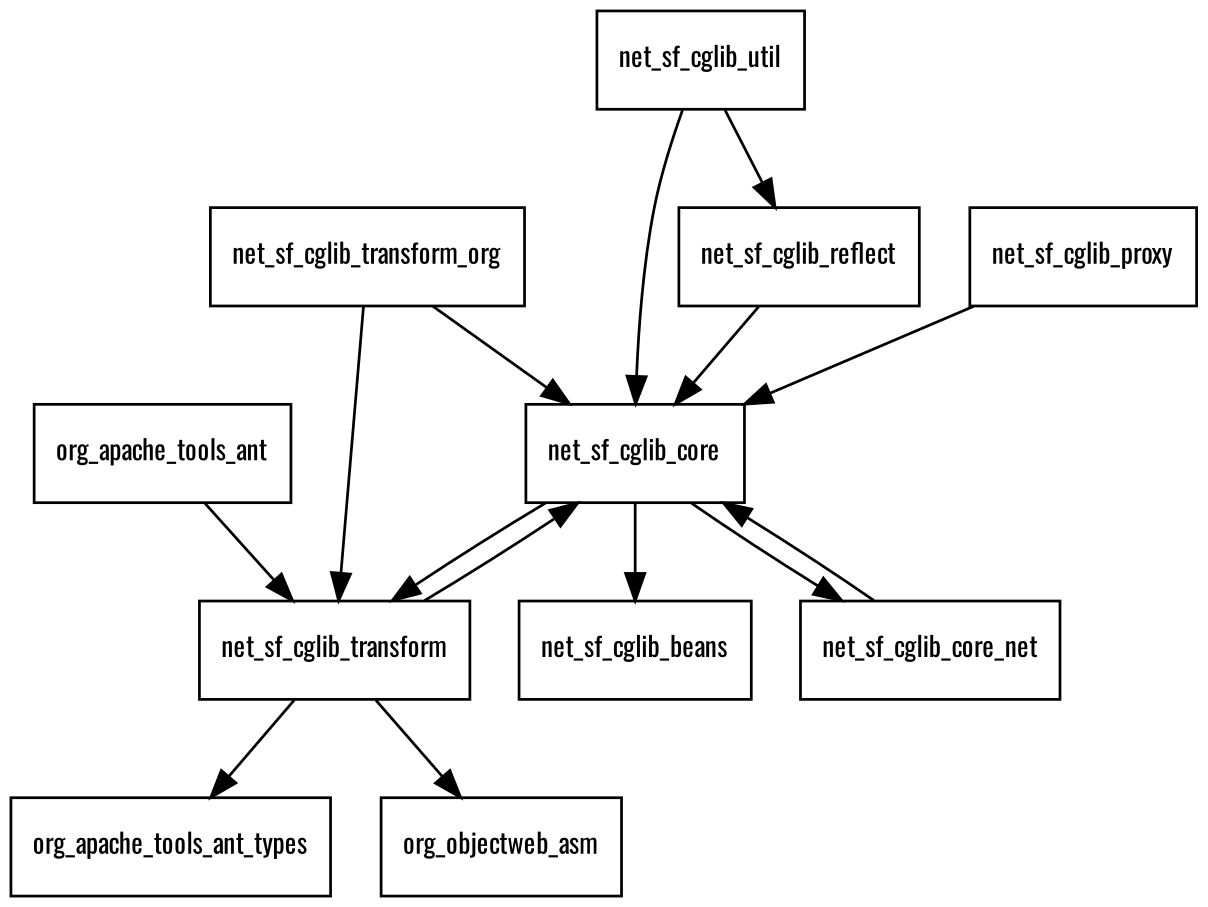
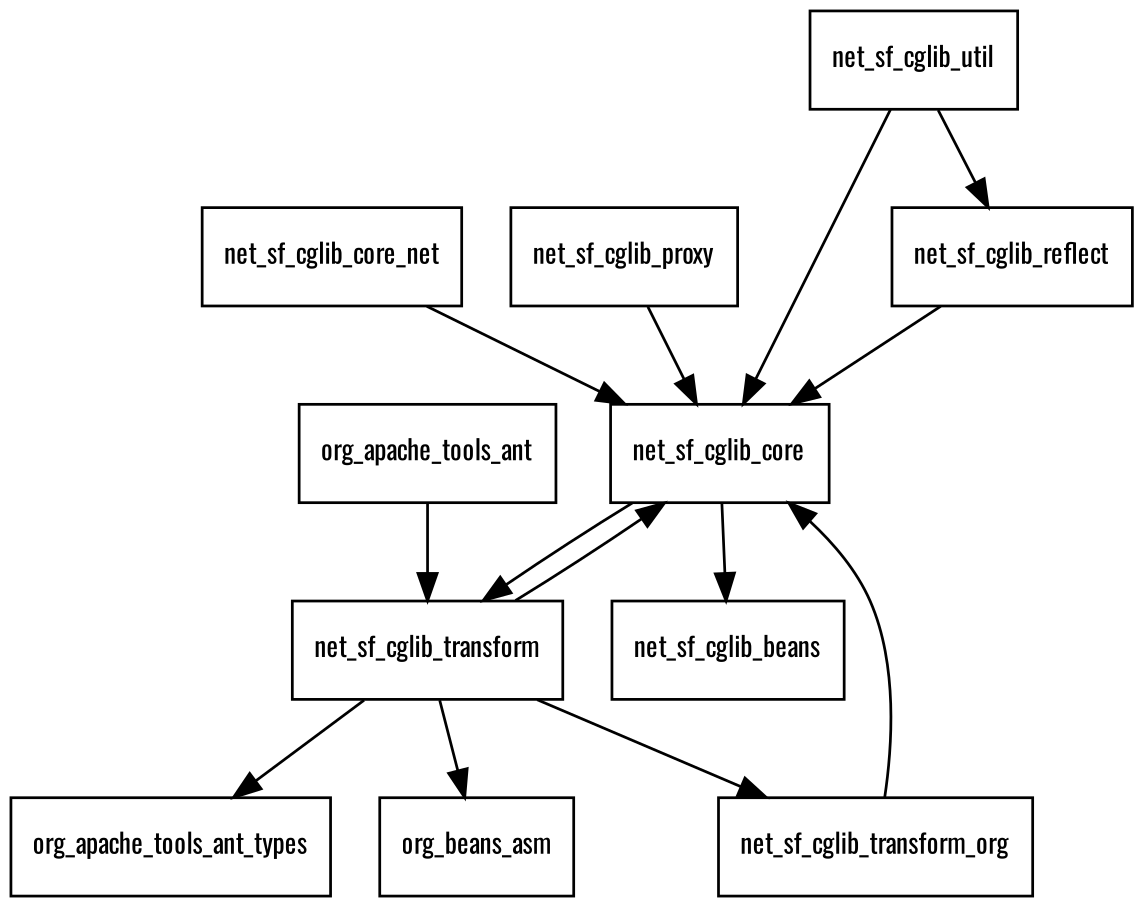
(352, 439) -> (639, 743)
(754, 545) -> none
(501, 847) -> (477, 847)
